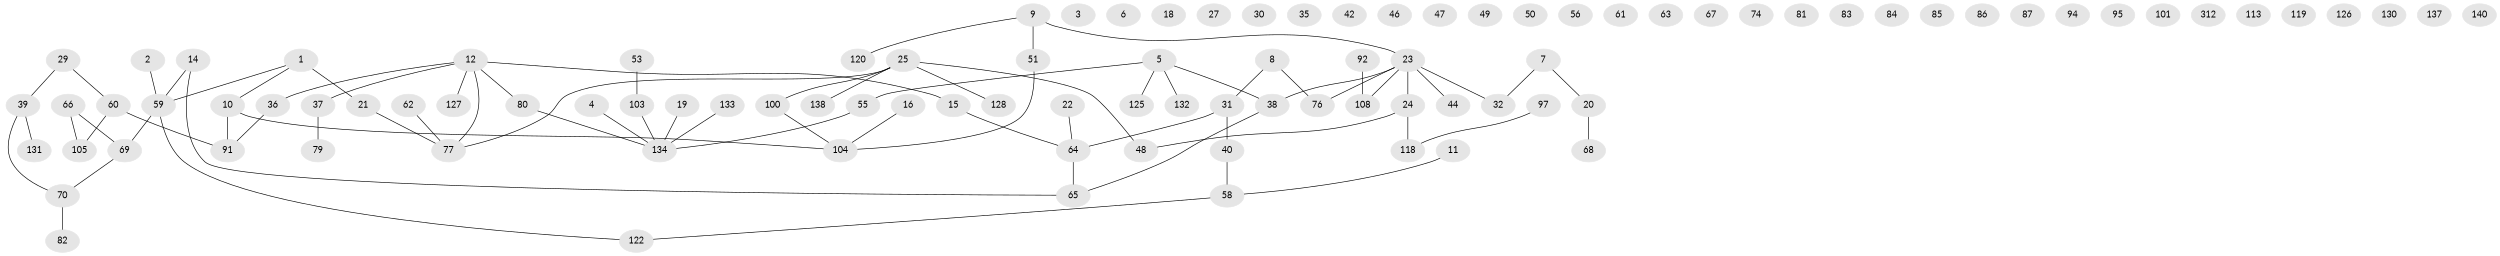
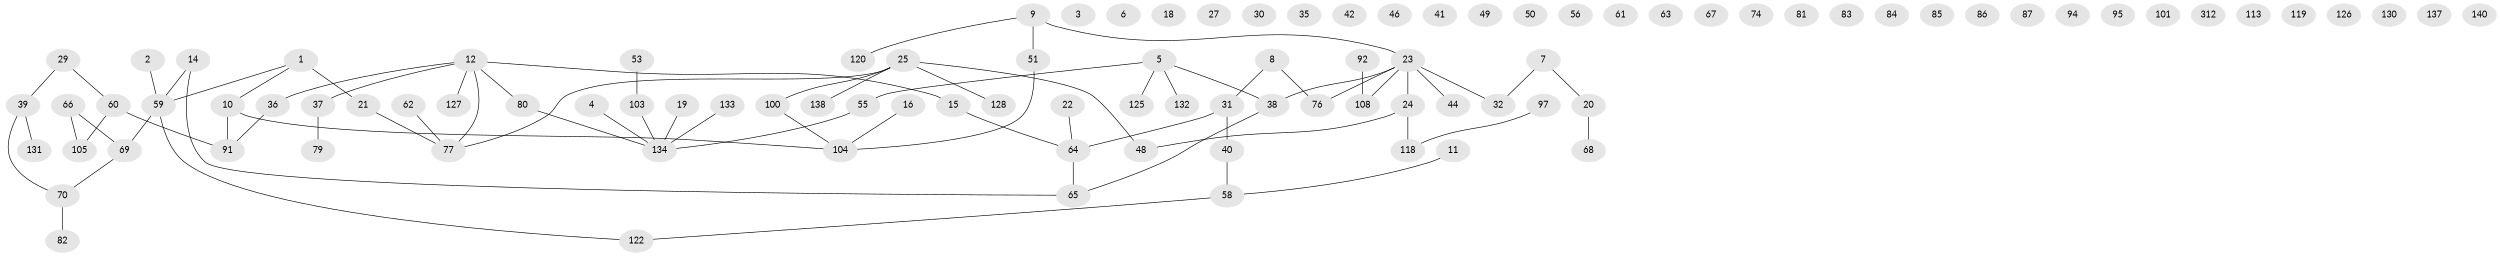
(1440, 15) -> (1440, 15)
